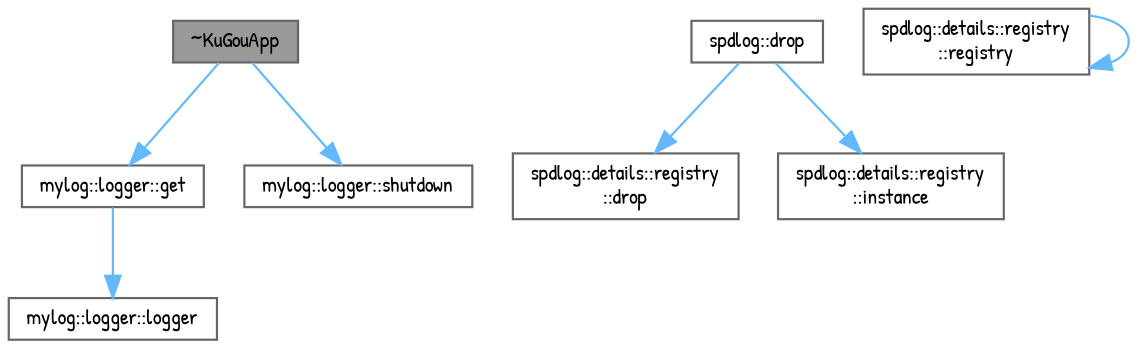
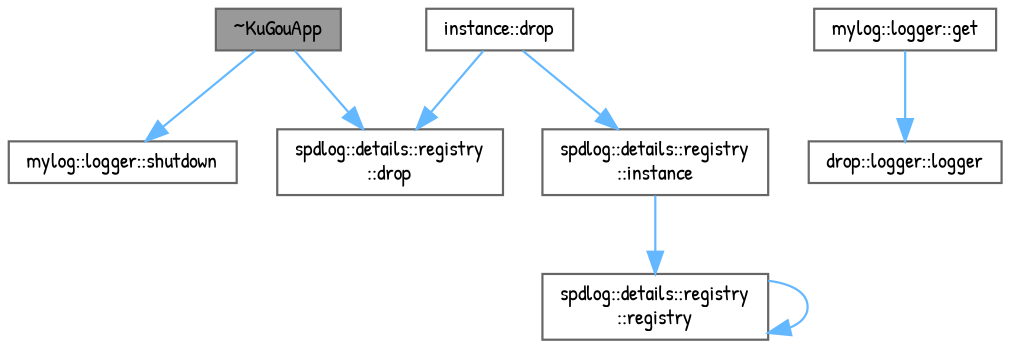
(757, 42) -> (500, 30)
(182, 105) -> (322, 81)
none -> (655, 223)
(113, 319) -> (905, 162)
